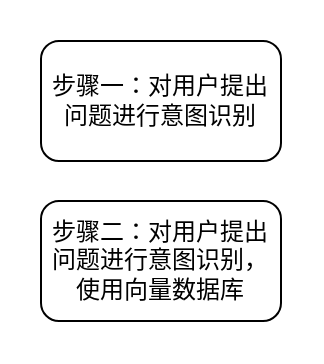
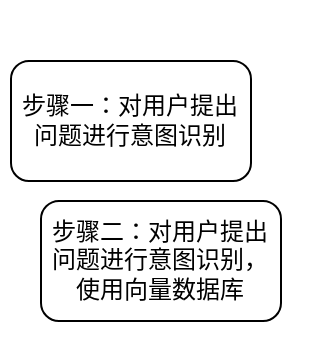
(161, 101) -> (131, 121)
